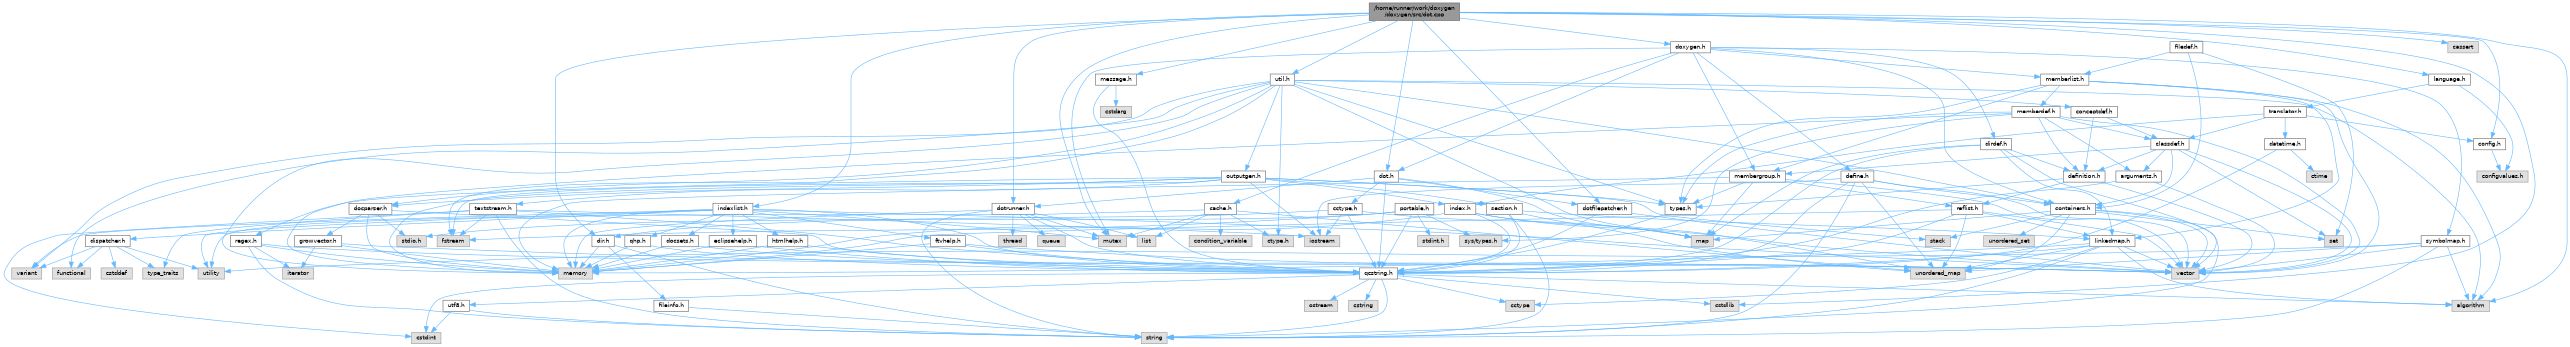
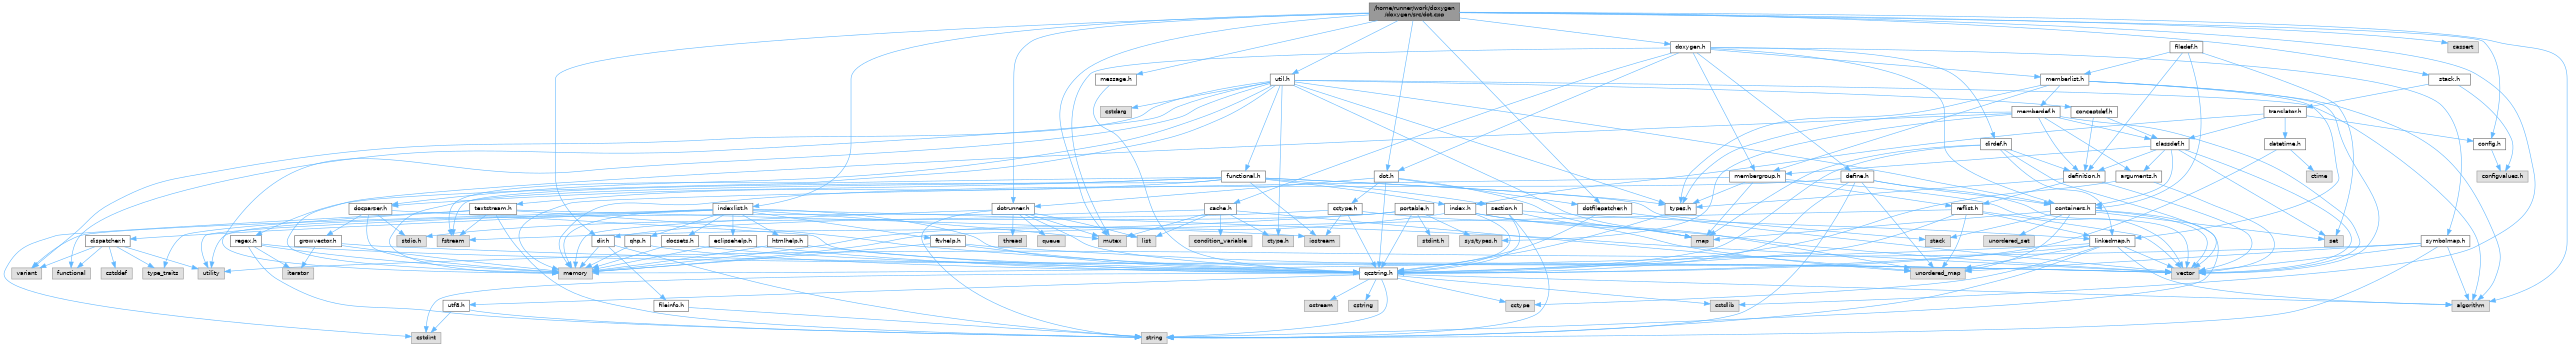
(2450, 80) -> (2450, 80)
(1116, 93) -> (1204, 94)
none -> (2137, 110)
(1244, 177) -> (1244, 177)
(1554, 186) -> (1181, 187)
